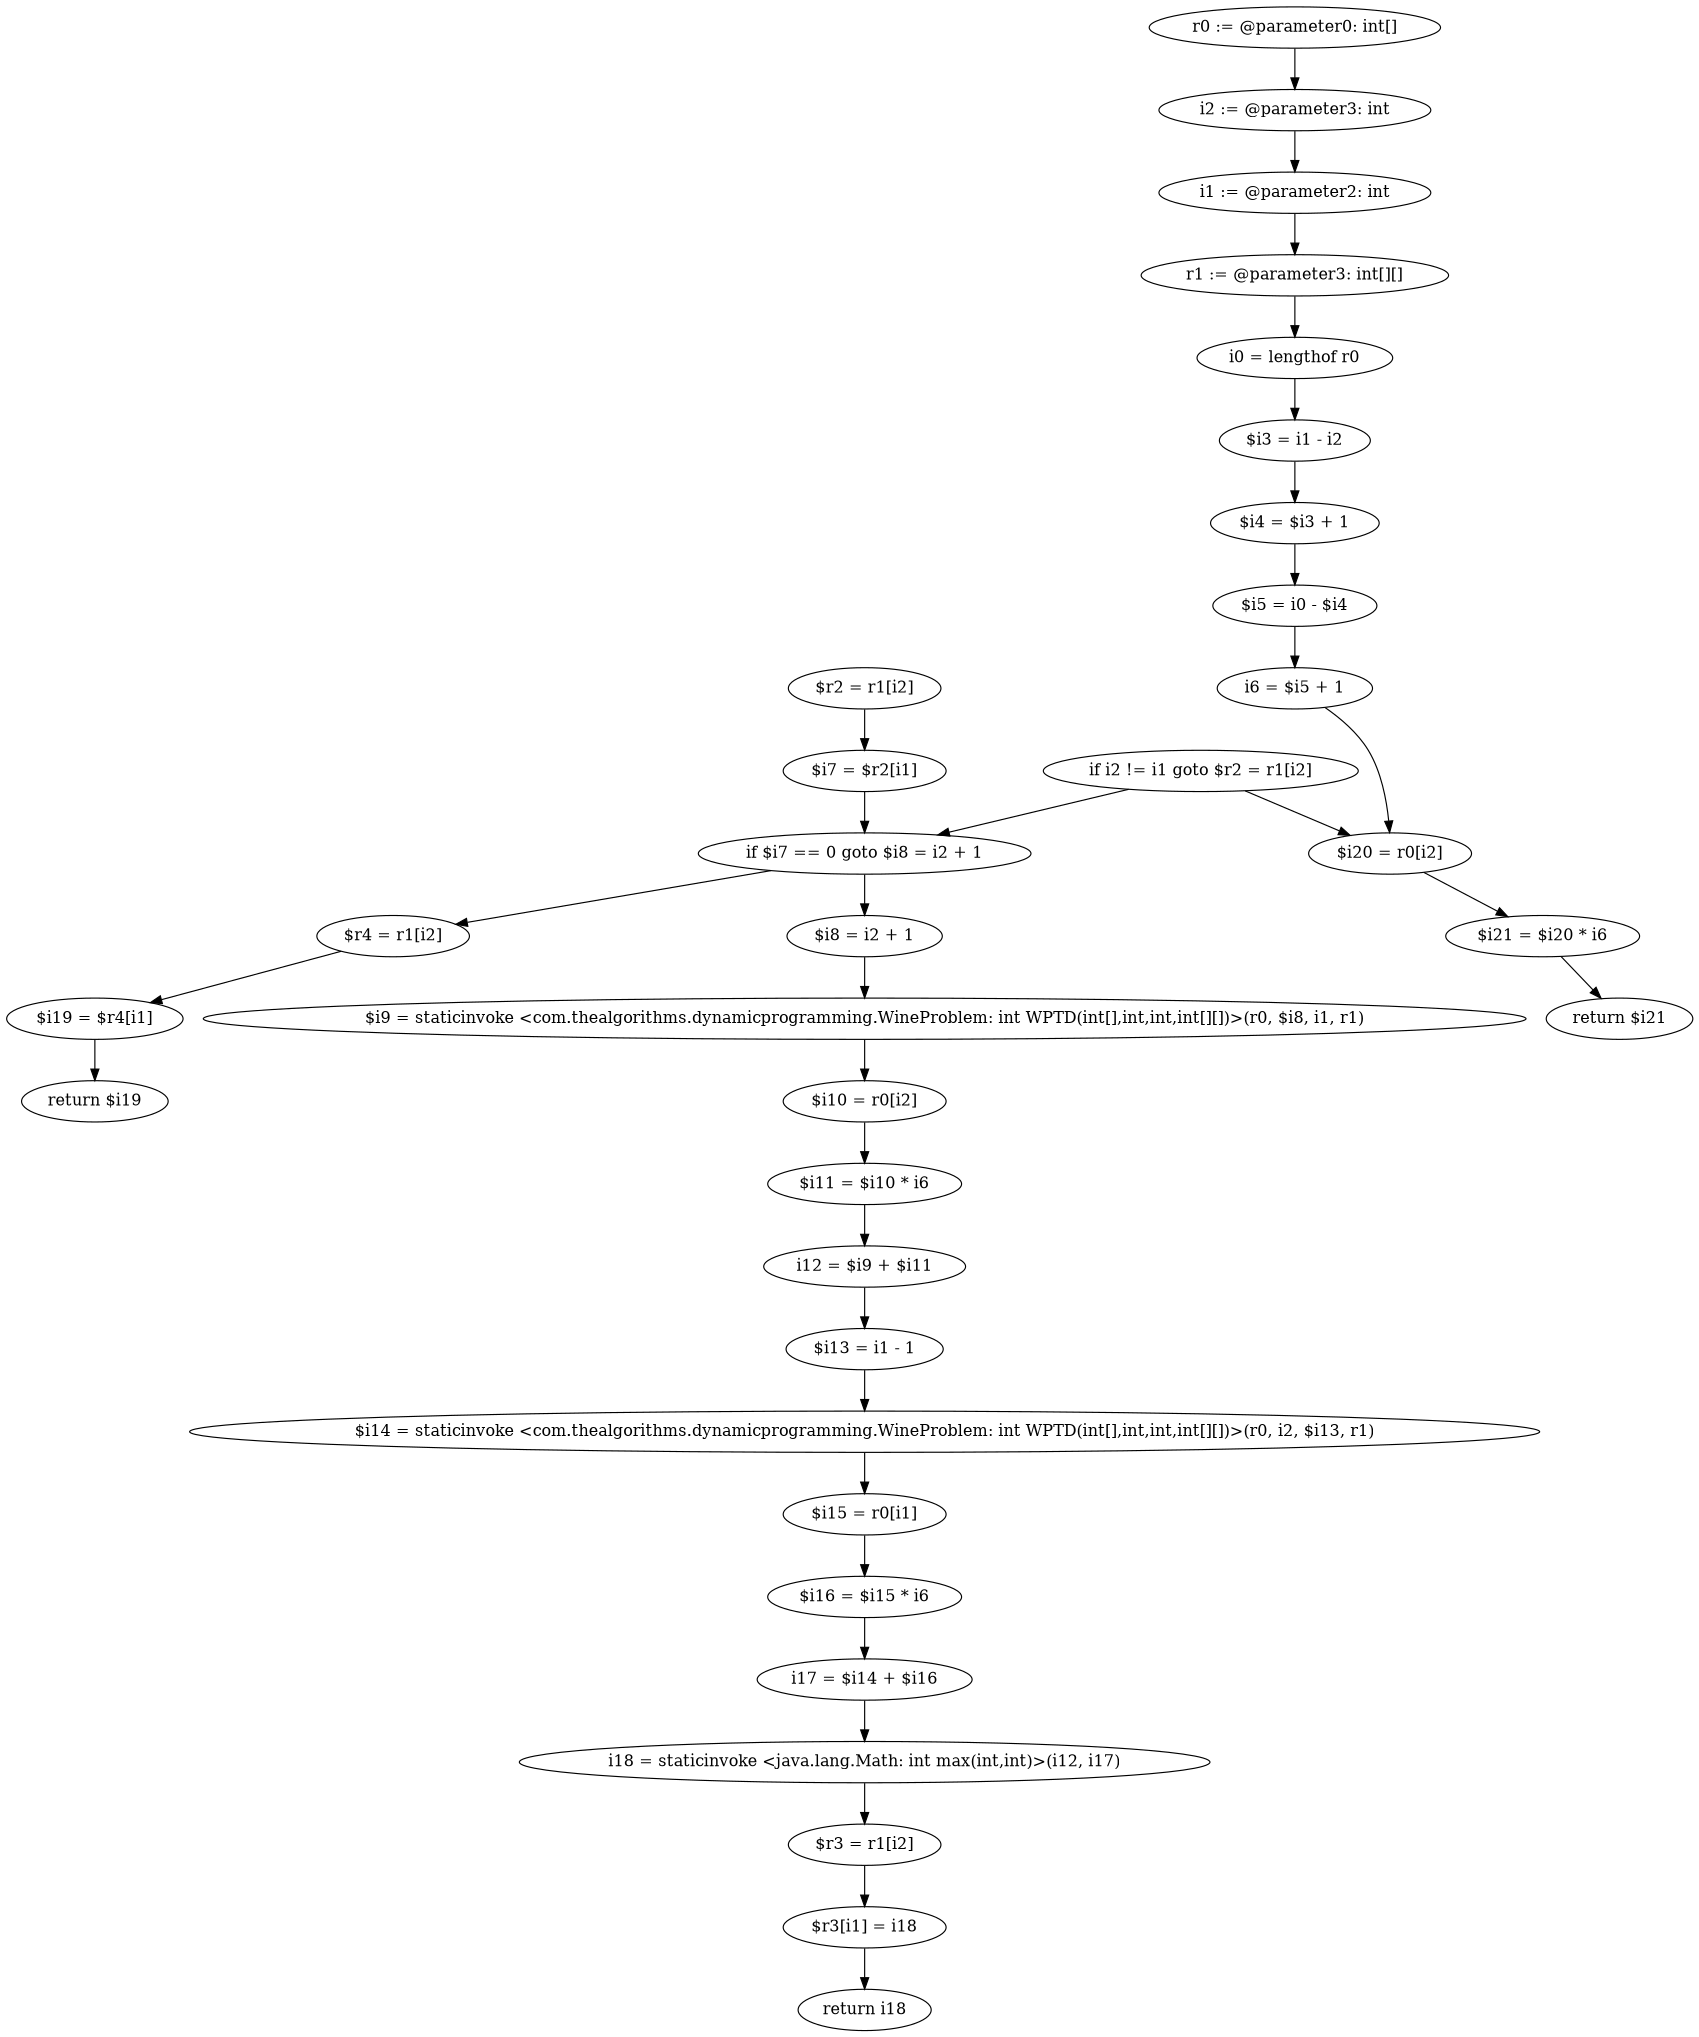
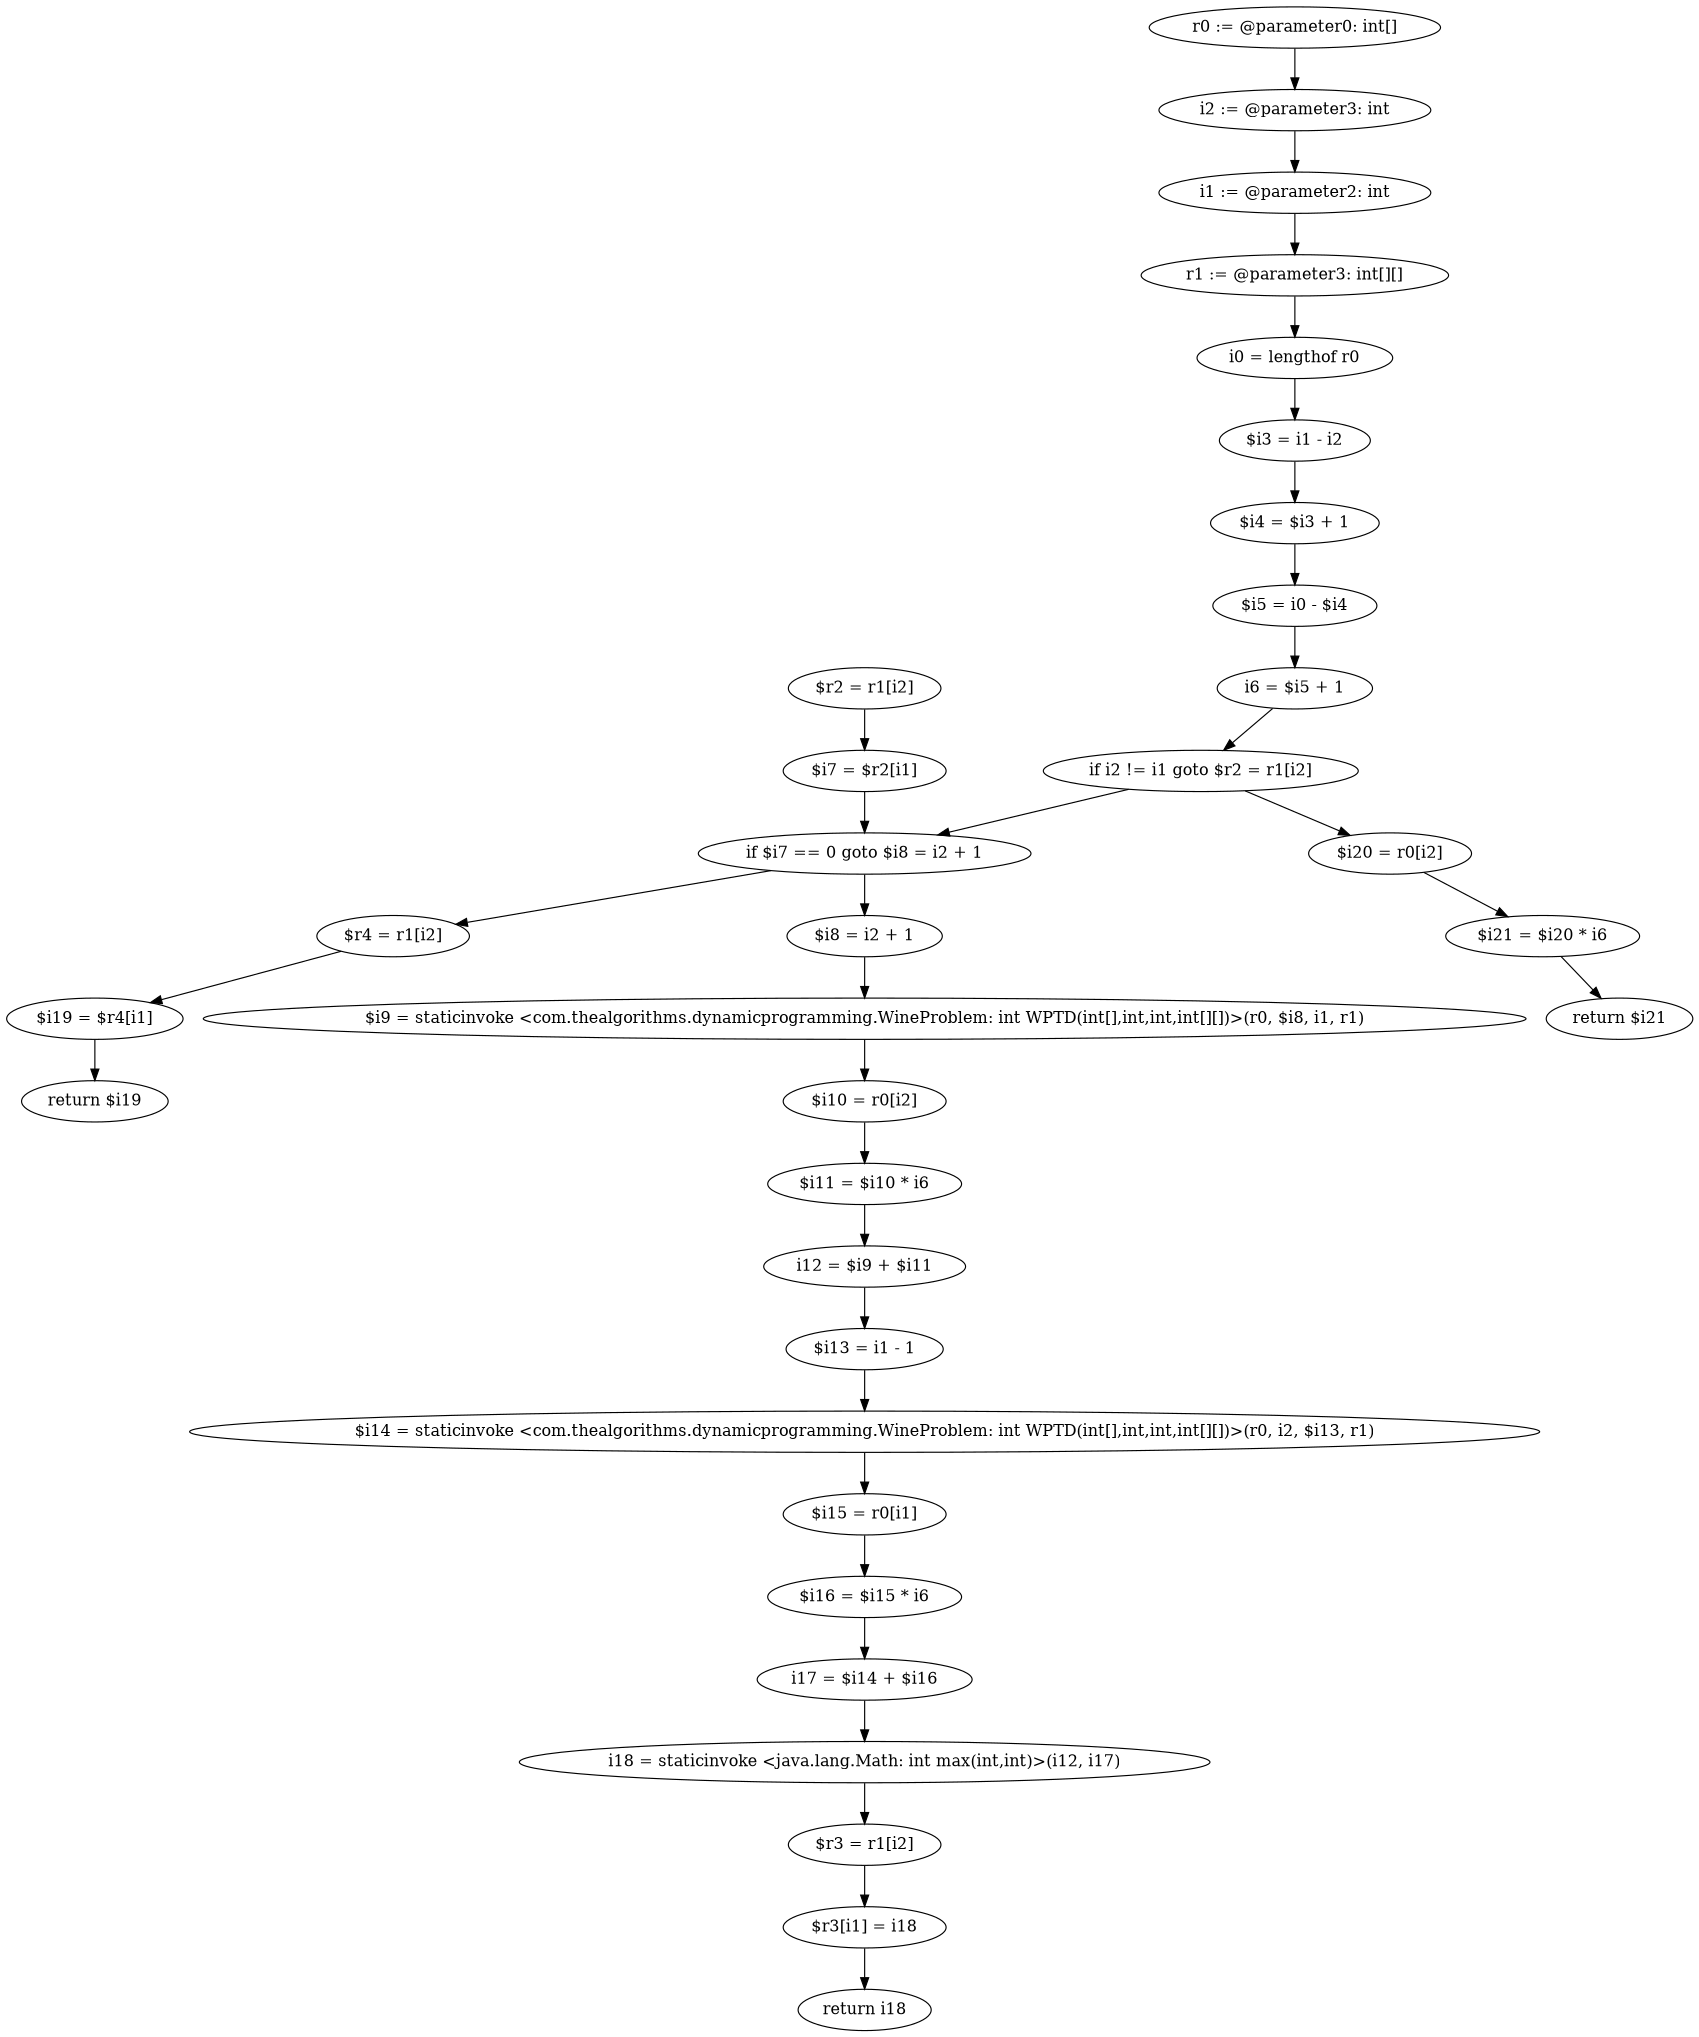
(1371, 756) -> (1252, 726)
